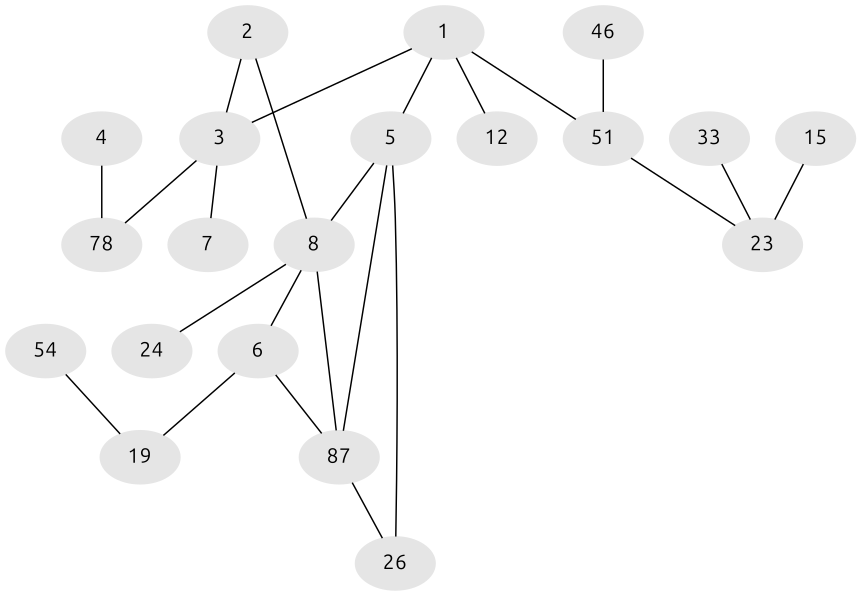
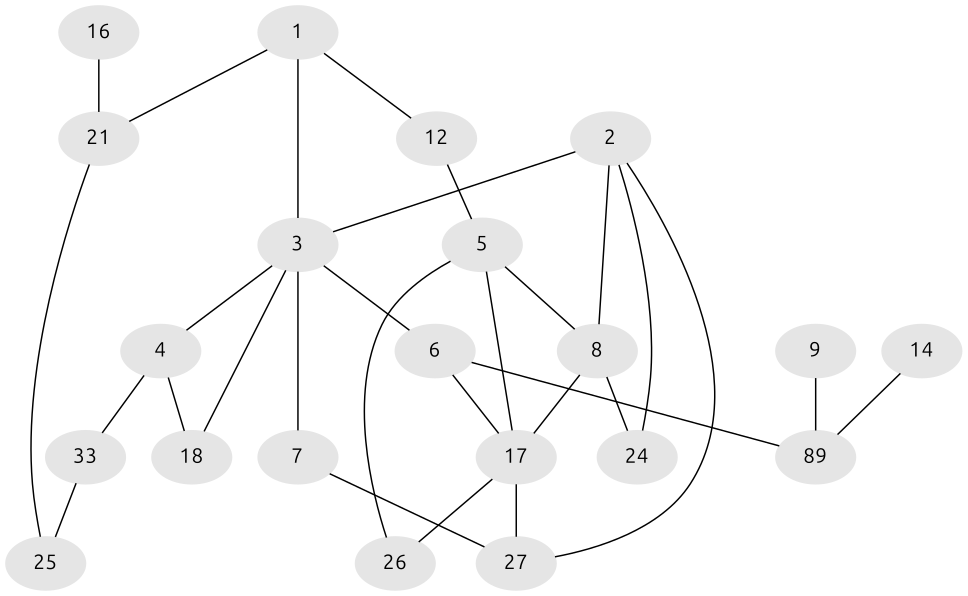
(603, 32) -> (99, 32)
(417, 86) -> (463, 199)
(603, 139) -> (99, 139)
(816, 139) -> none
(102, 245) -> (192, 457)
(763, 245) -> (46, 563)
none -> (648, 296)
none -> (229, 298)
(286, 298) -> (367, 298)
(46, 351) -> (922, 351)
none -> (816, 351)
none -> (123, 404)
(140, 457) -> (816, 457)
(339, 457) -> (516, 457)
none -> (516, 563)
